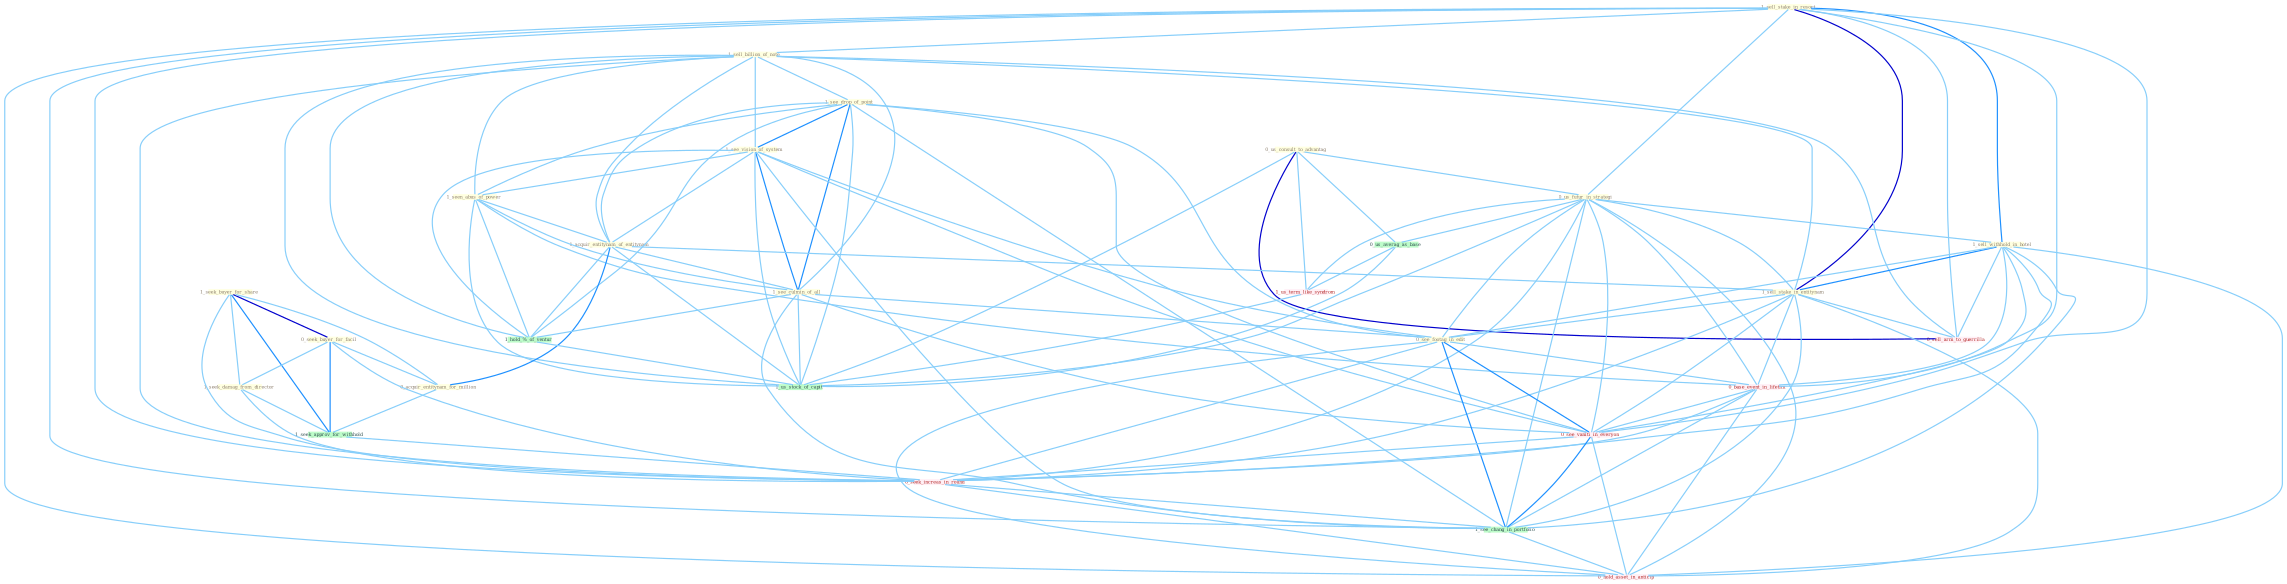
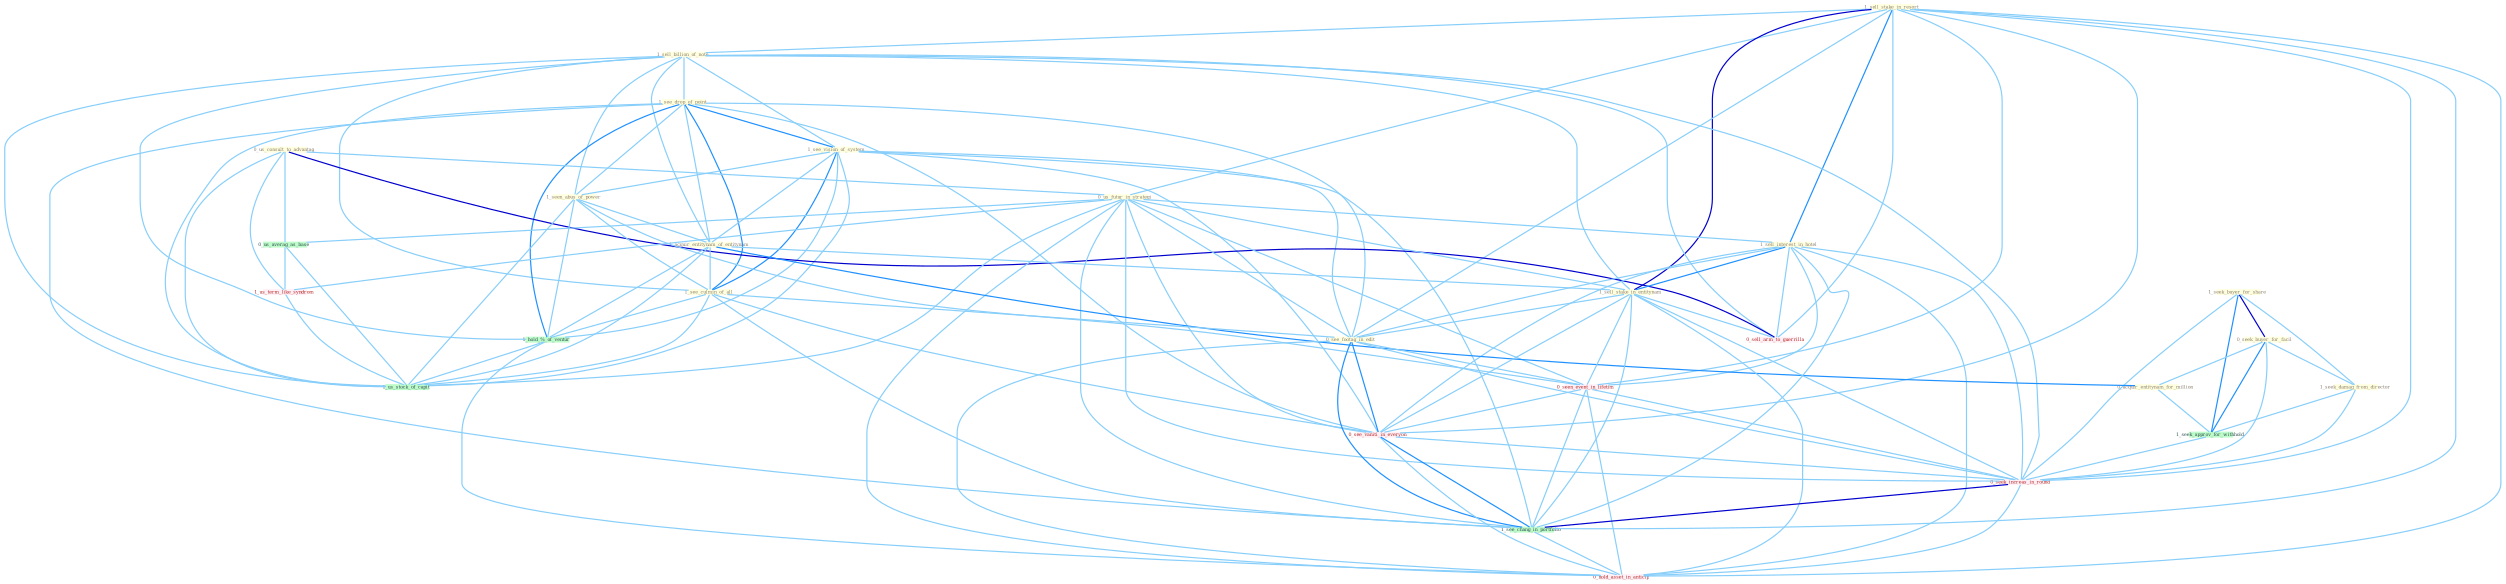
none -> (1622, 173)
(686, 184) -> (549, 186)
(2002, 245) -> (1790, 245)
(342, 328) -> none
(1758, 387) -> (1586, 387)
(1221, 506) -> (1776, 506)
none -> (938, 548)
